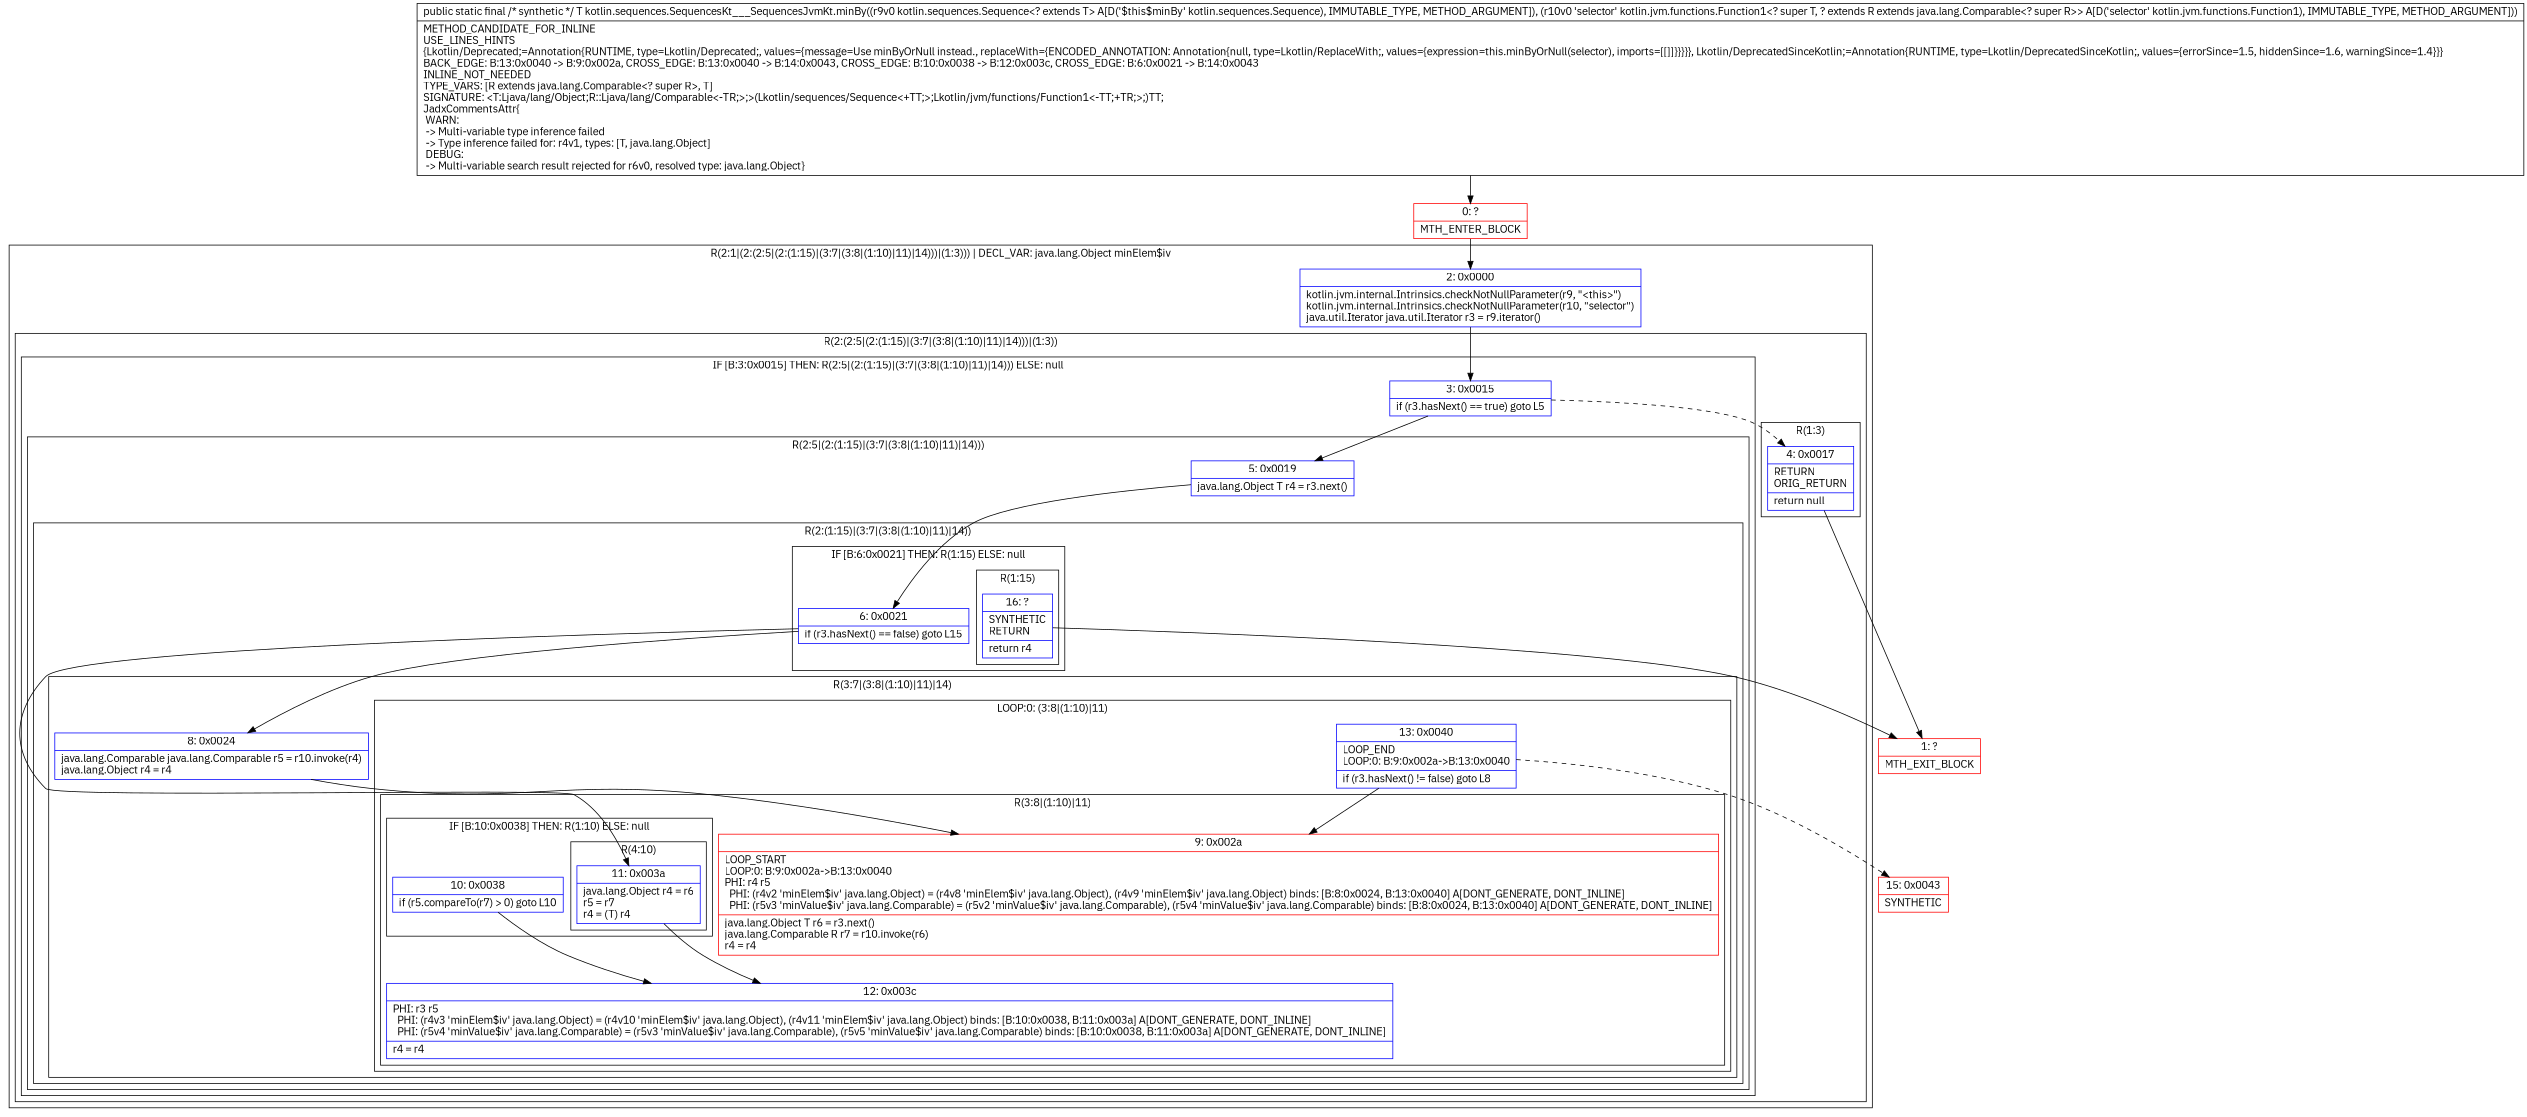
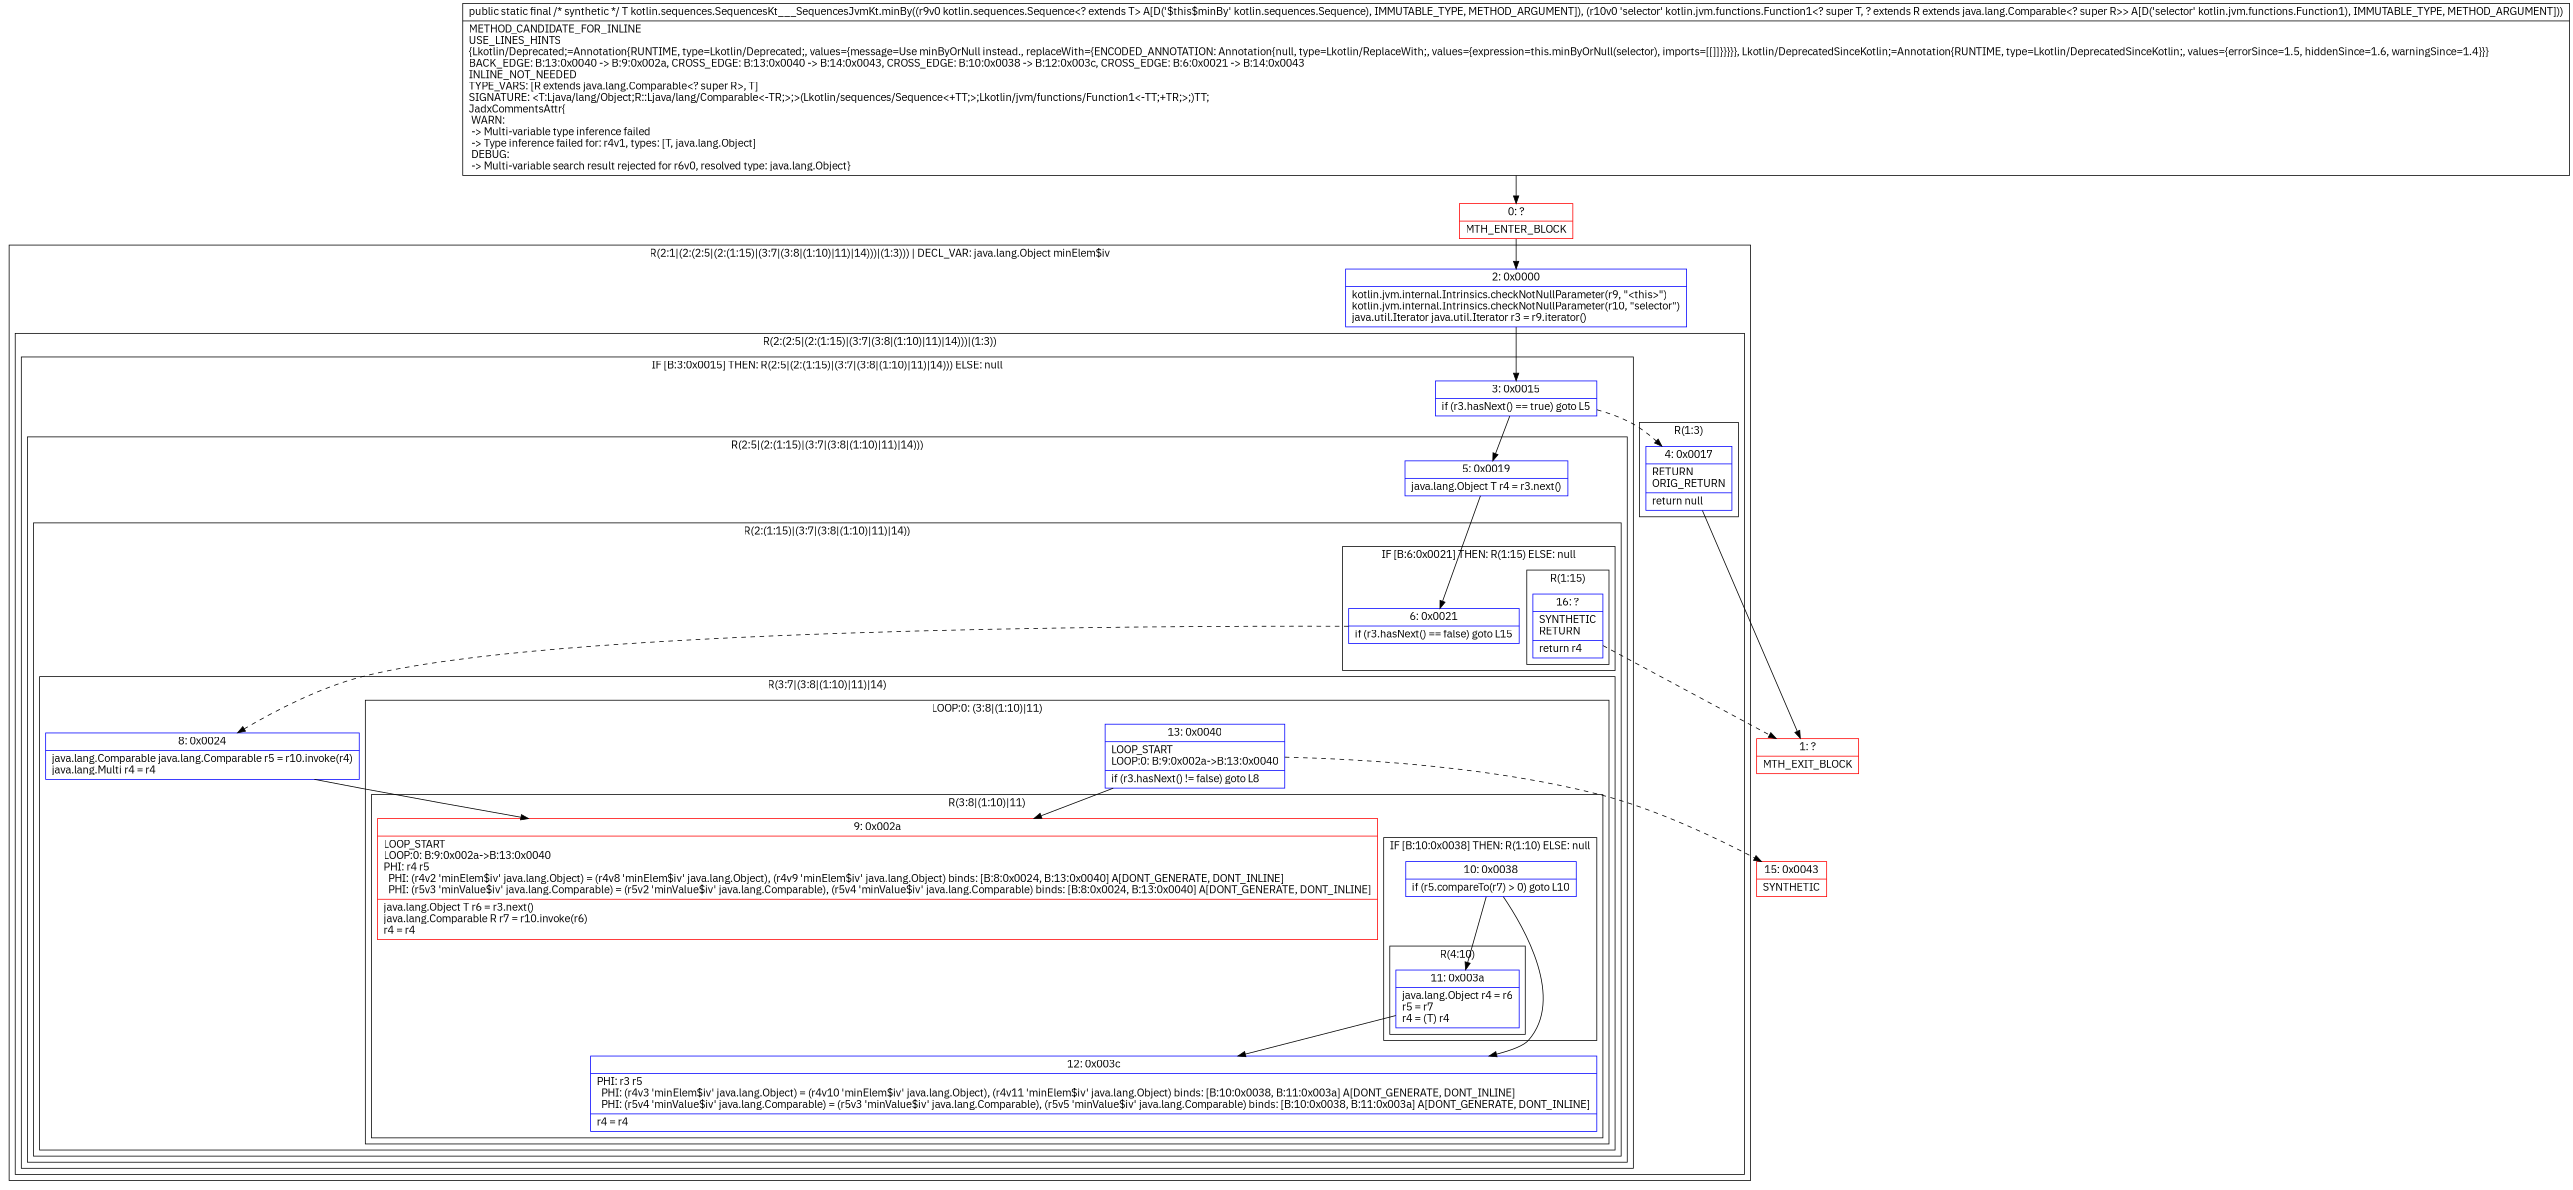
(1477, 648) -> (1686, 690)
(520, 653) -> (790, 636)
(90, 665) -> (1477, 930)
(1369, 750) -> (1142, 750)
(116, 770) -> (104, 770)
